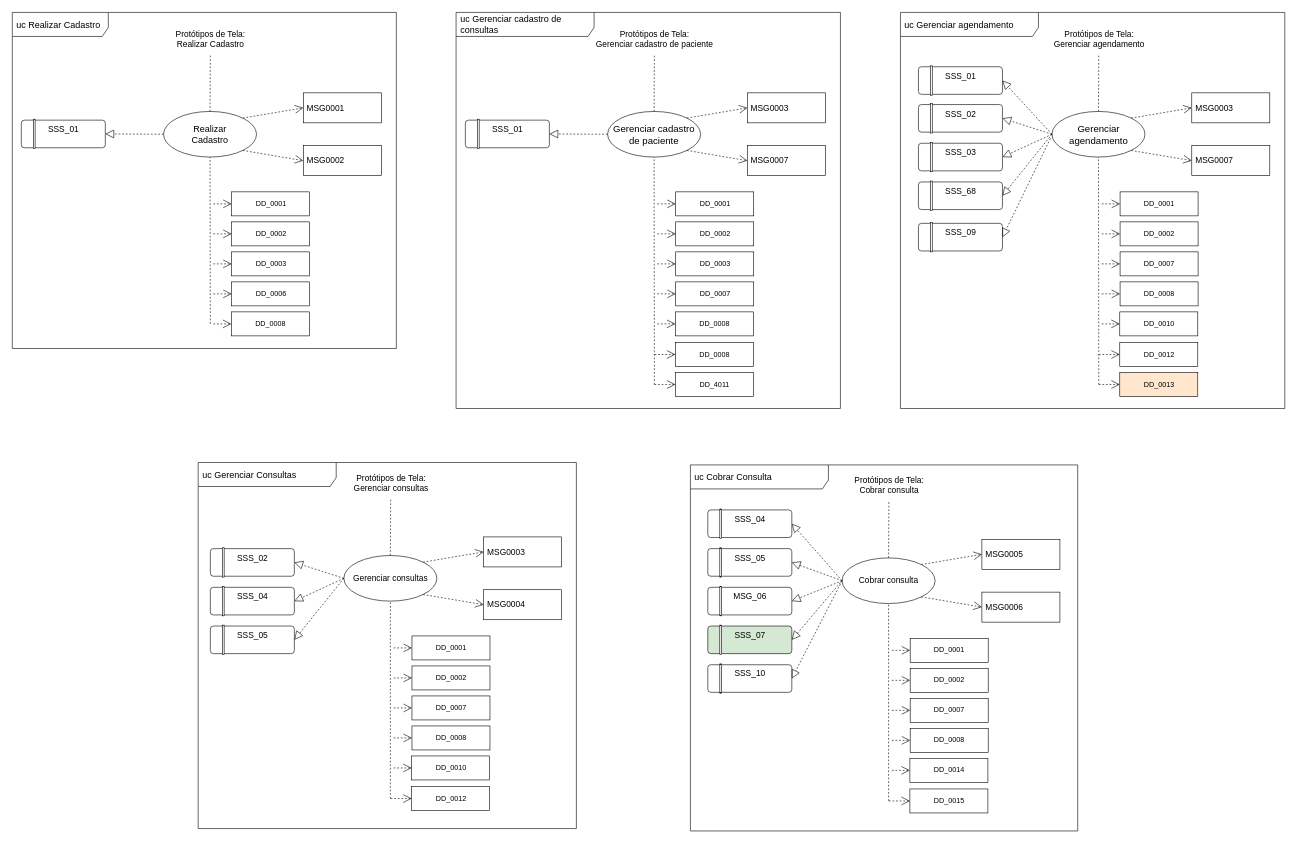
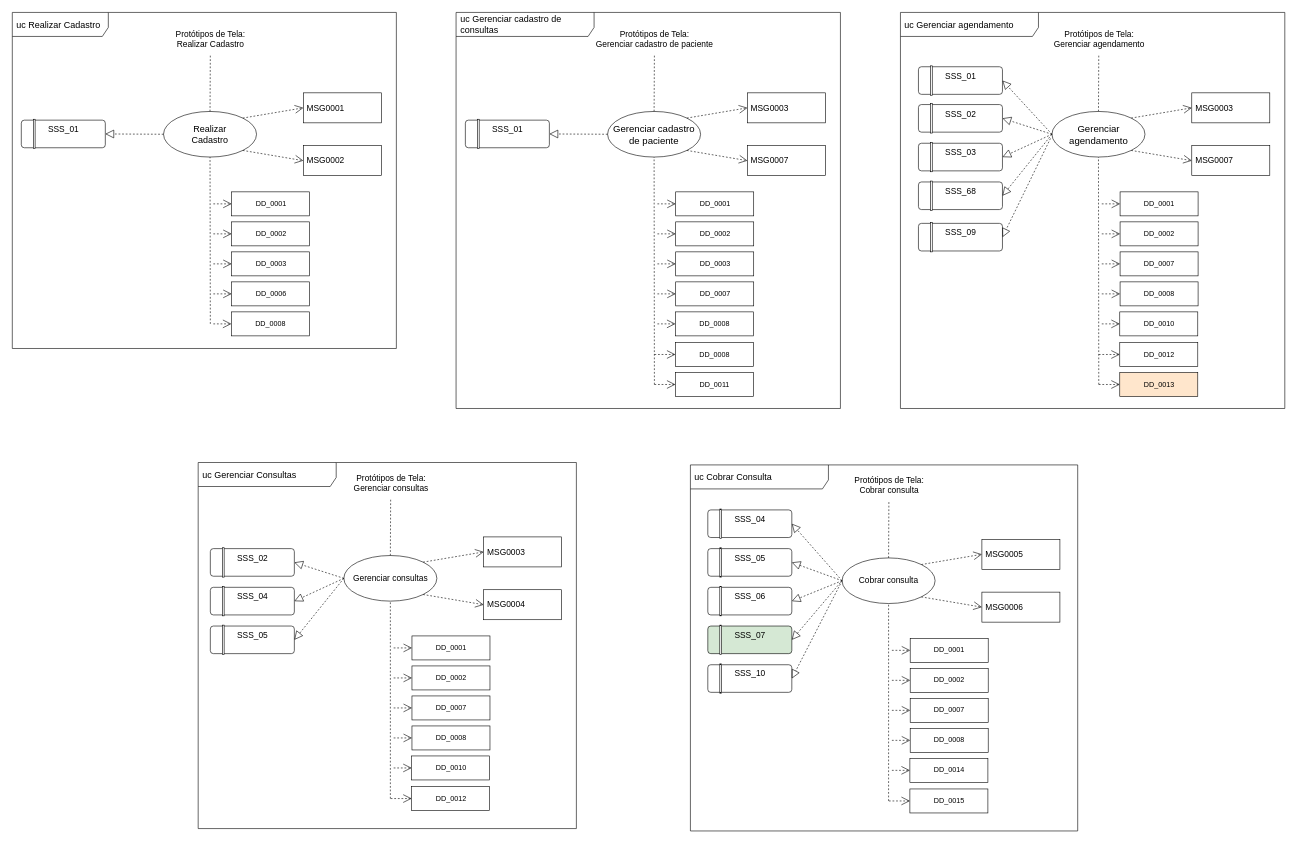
(715, 384) -> (715, 384)
(750, 596) -> (750, 596)
